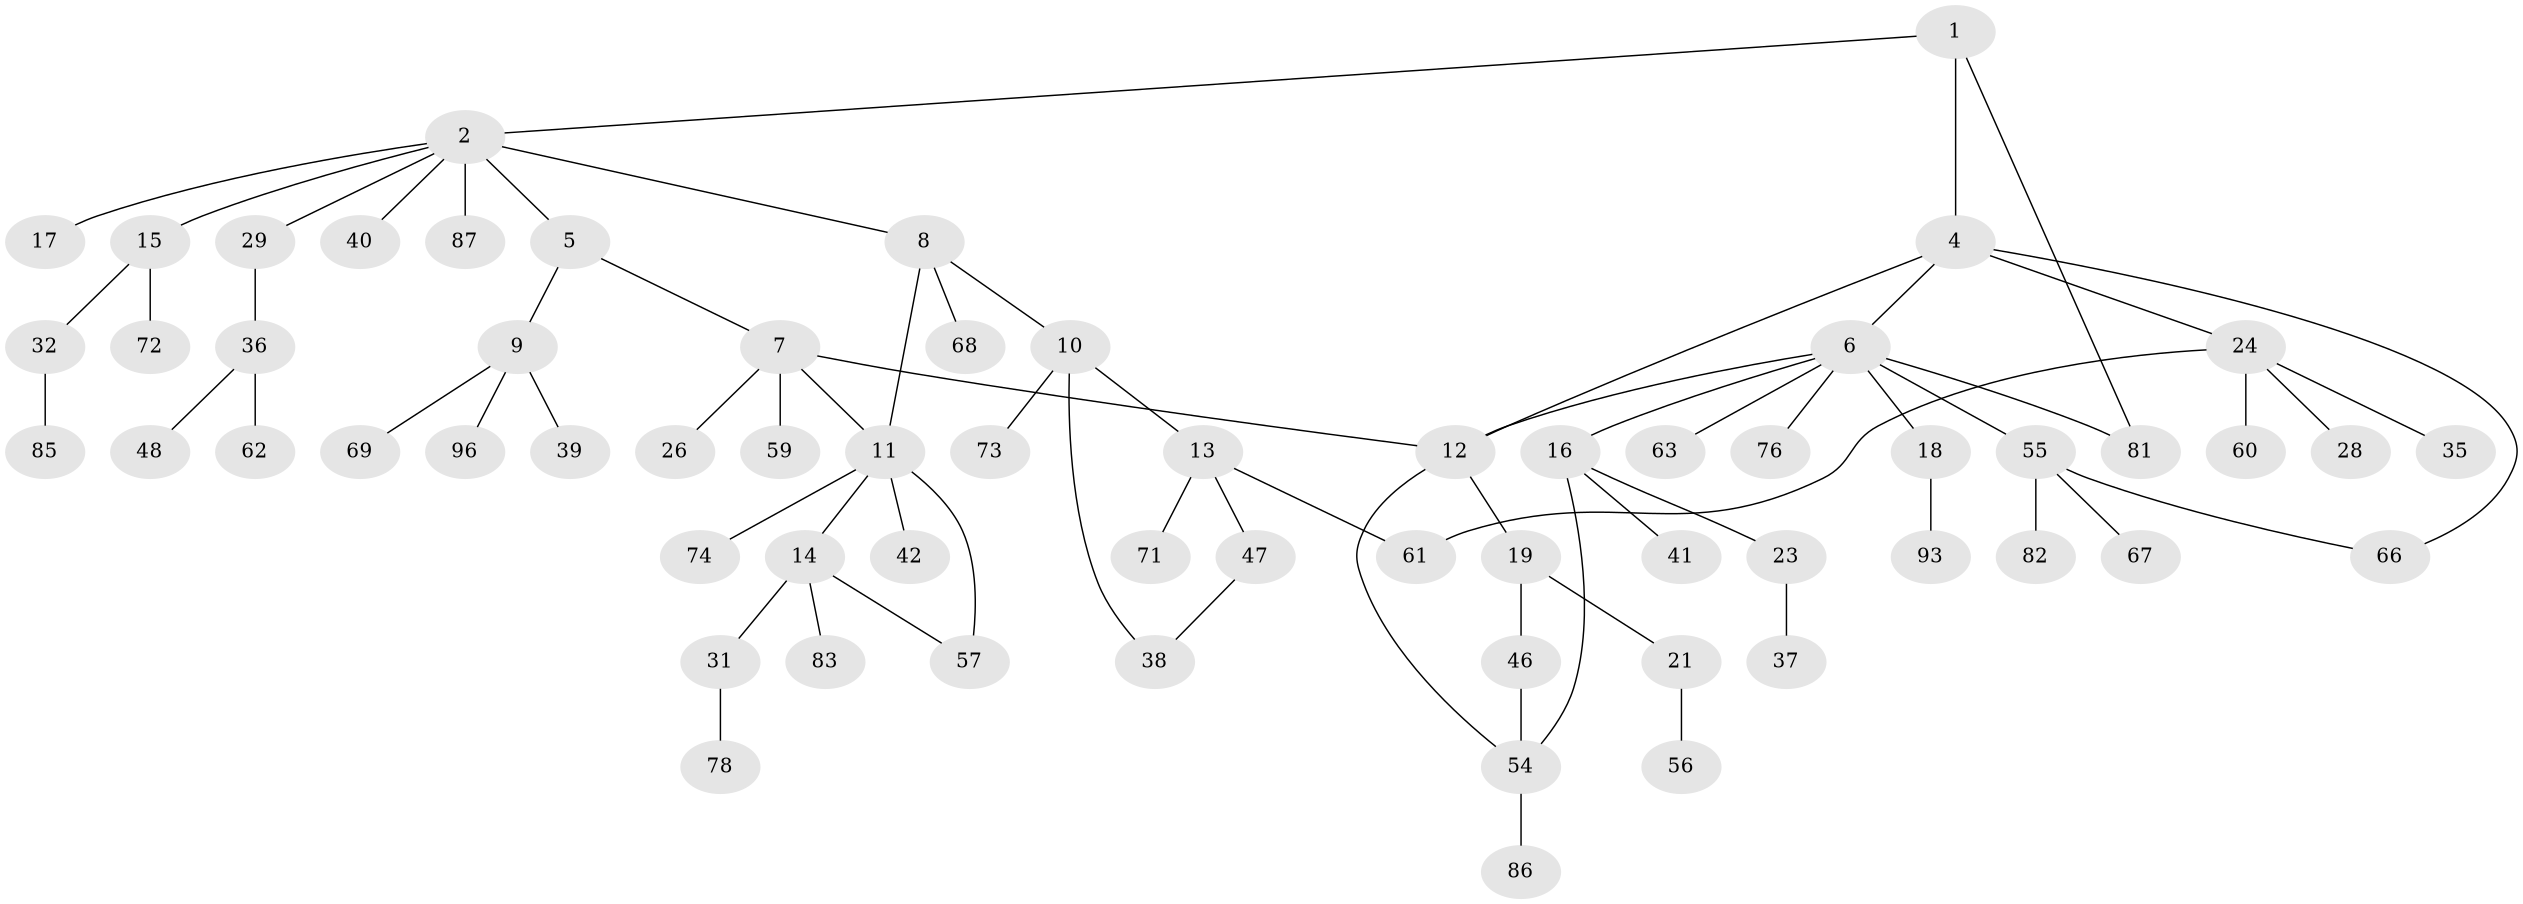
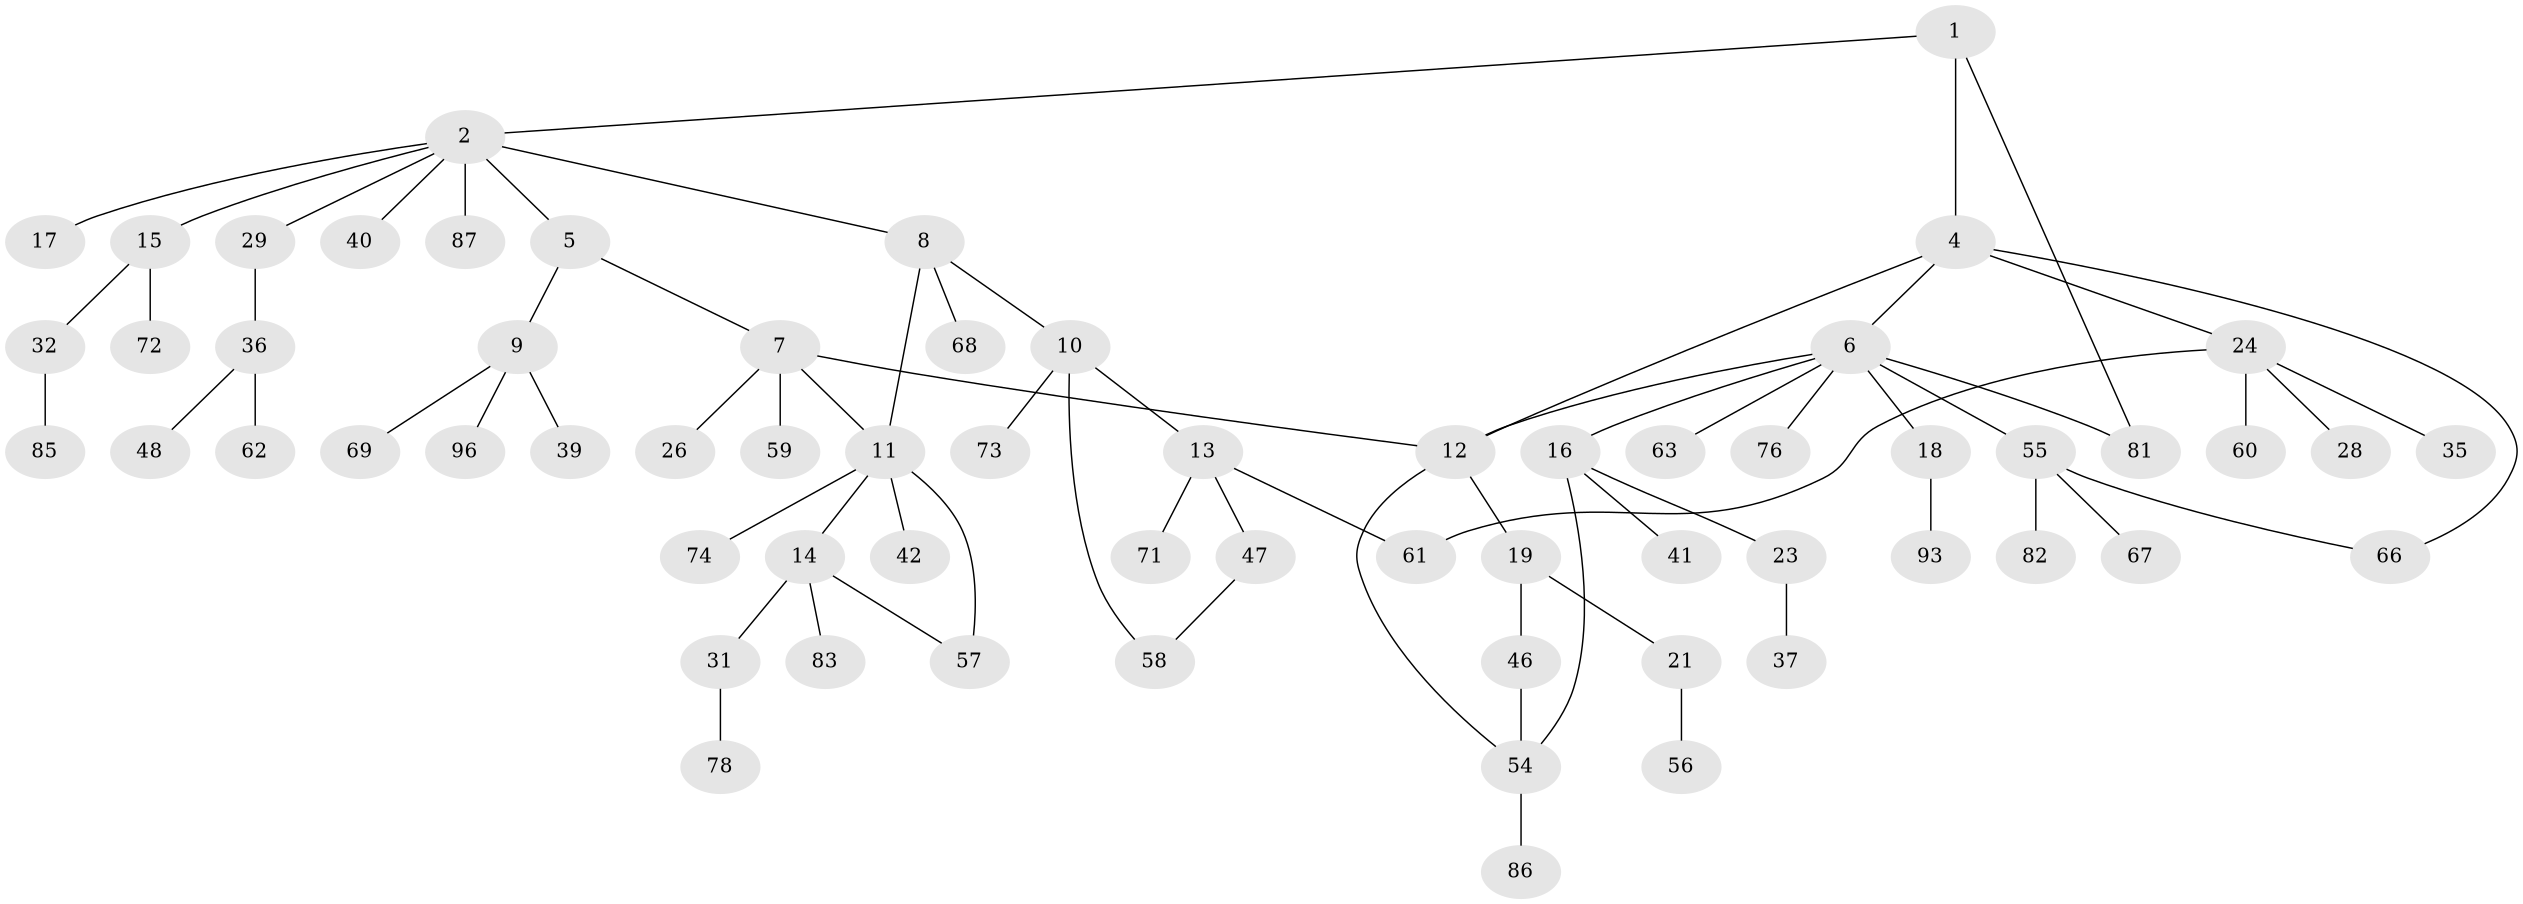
(1155, 662) -> (1155, 662)
